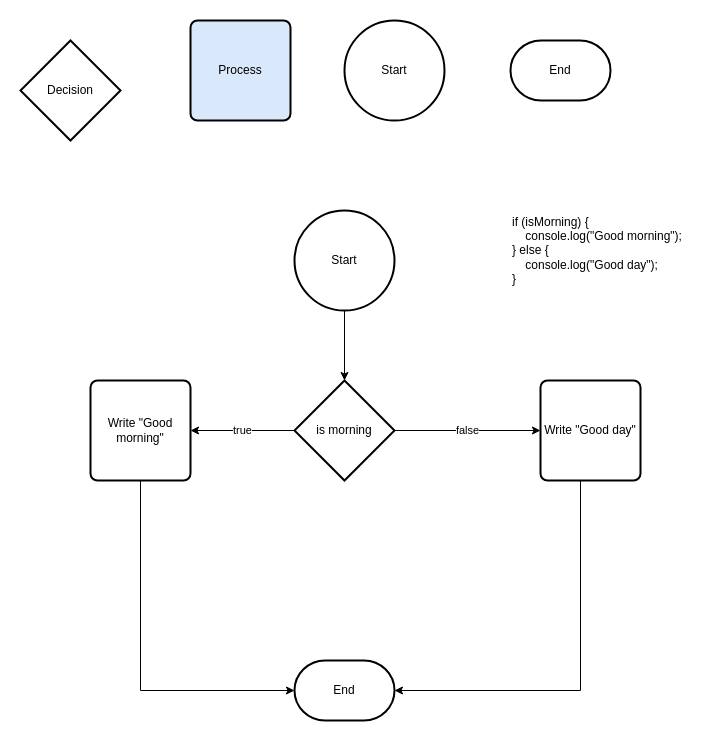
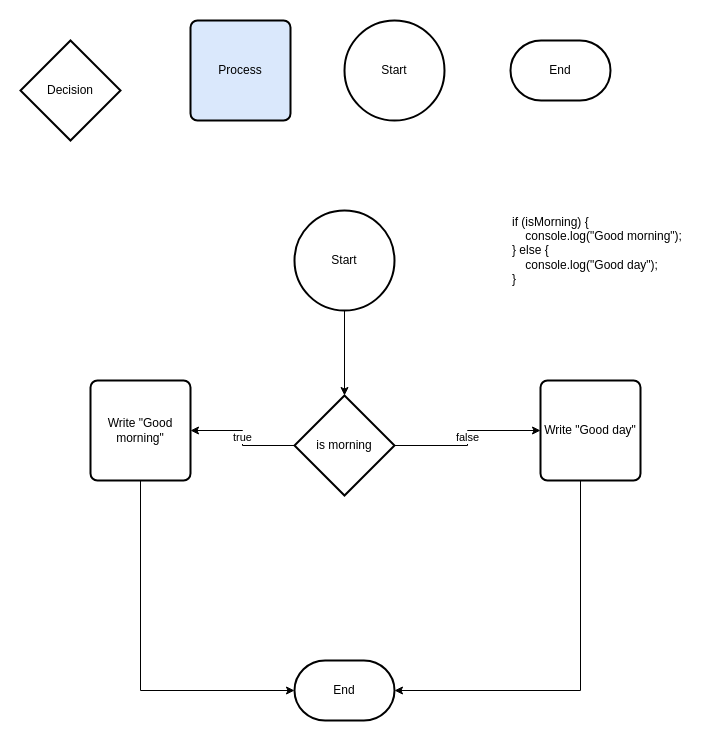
(345, 431) -> (345, 446)
